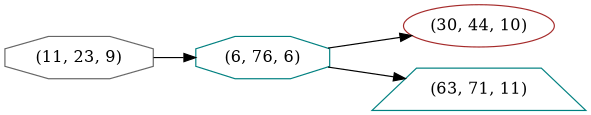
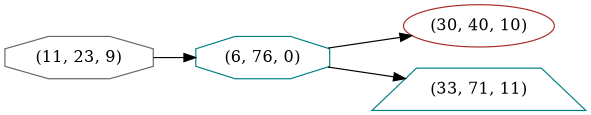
(479, 26) -> (479, 26)
(263, 58) -> (263, 58)
(479, 89) -> (479, 89)
